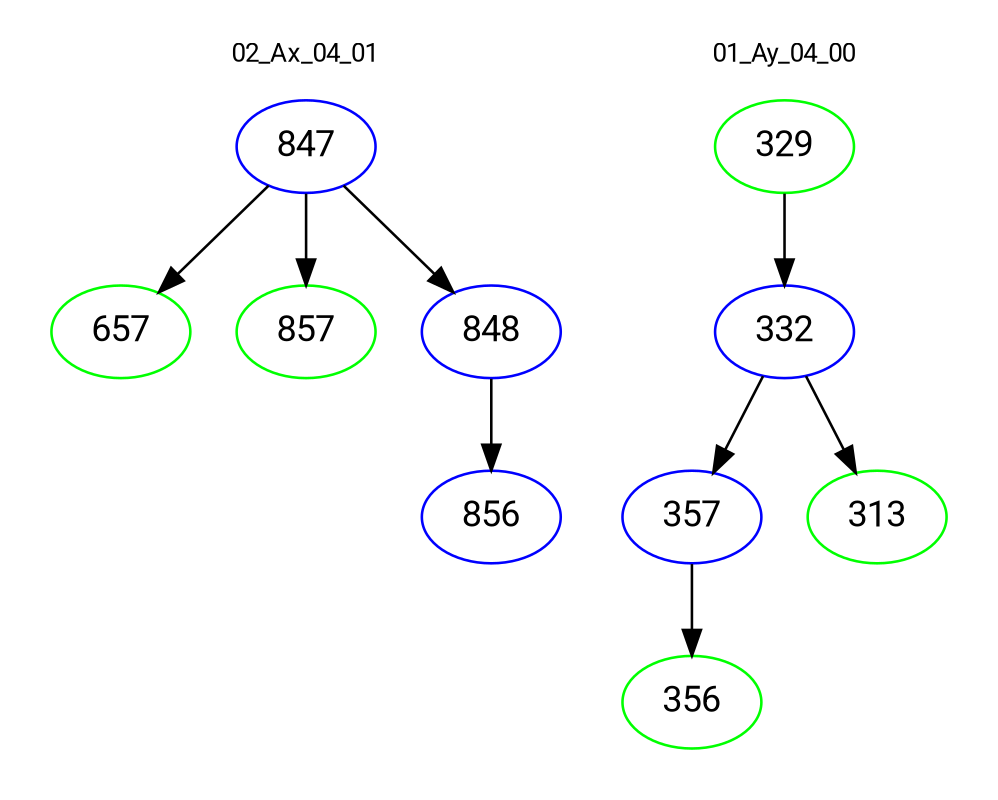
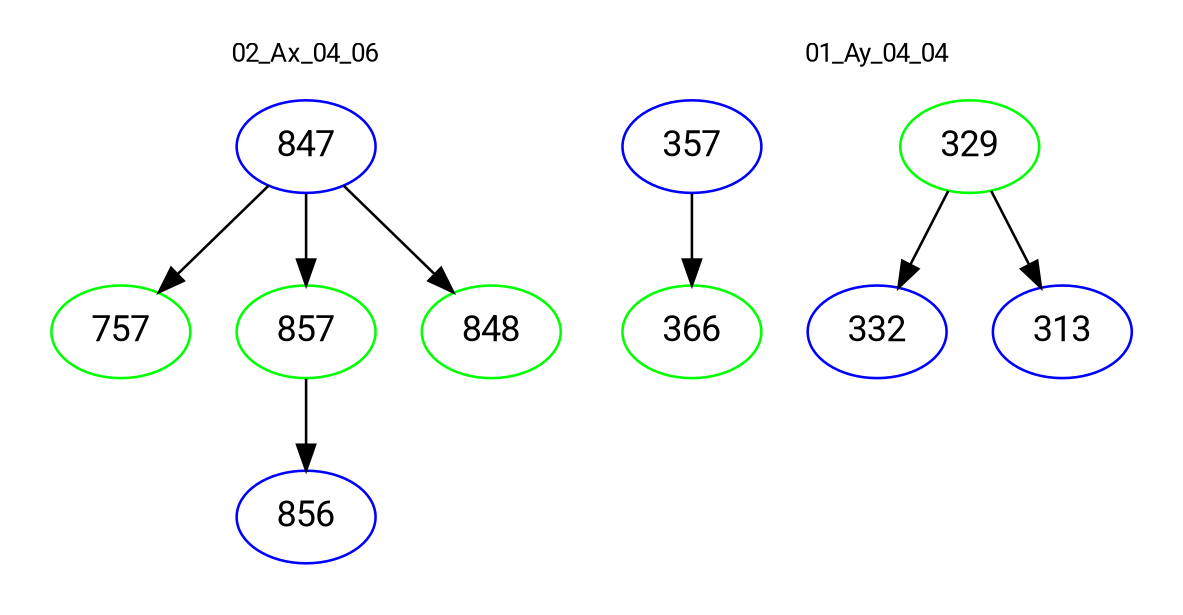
(306, 55) -> (306, 55)
(785, 55) -> (877, 55)
(121, 332) -> (121, 332)
(491, 332) -> (491, 332)
(491, 412) -> (306, 412)
(744, 413) -> none
(825, 413) -> (1010, 228)
(877, 517) -> (1062, 332)
(692, 702) -> (692, 332)
